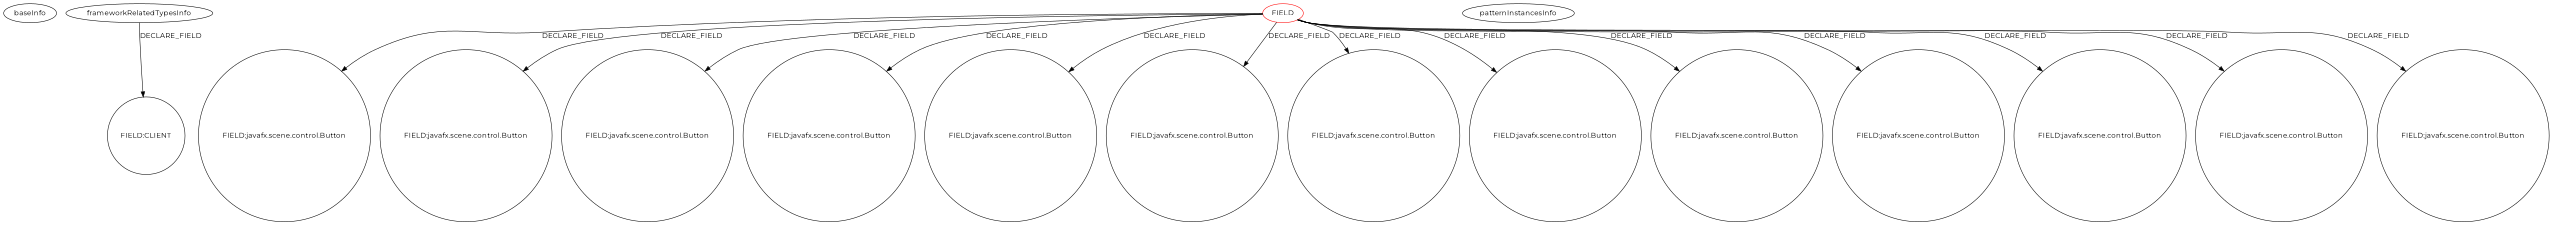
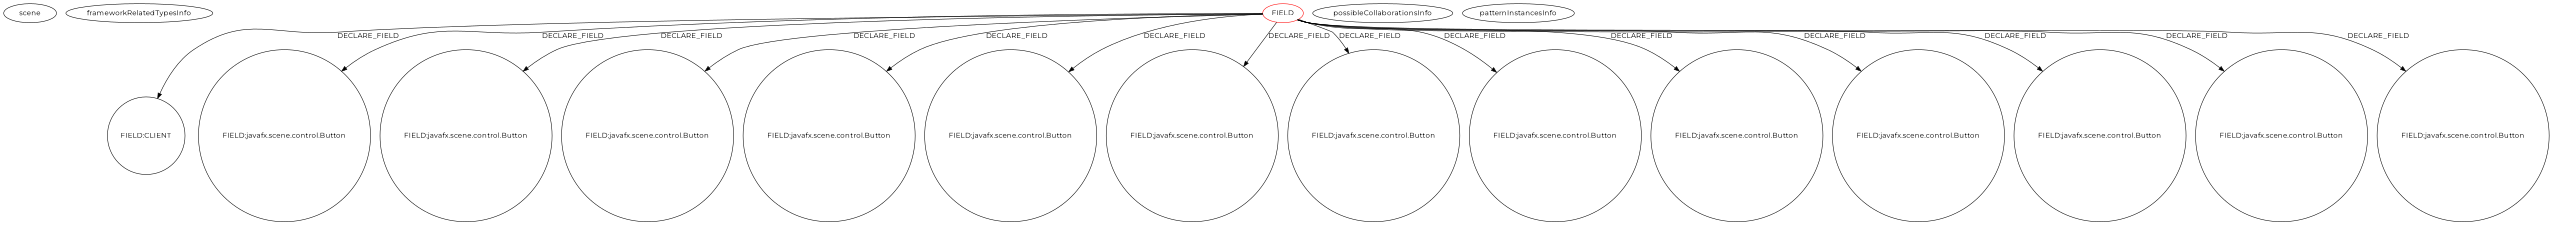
(30, 13) -> (30, 13)
none -> (1383, 13)
(141, 57) -> (698, 20)
